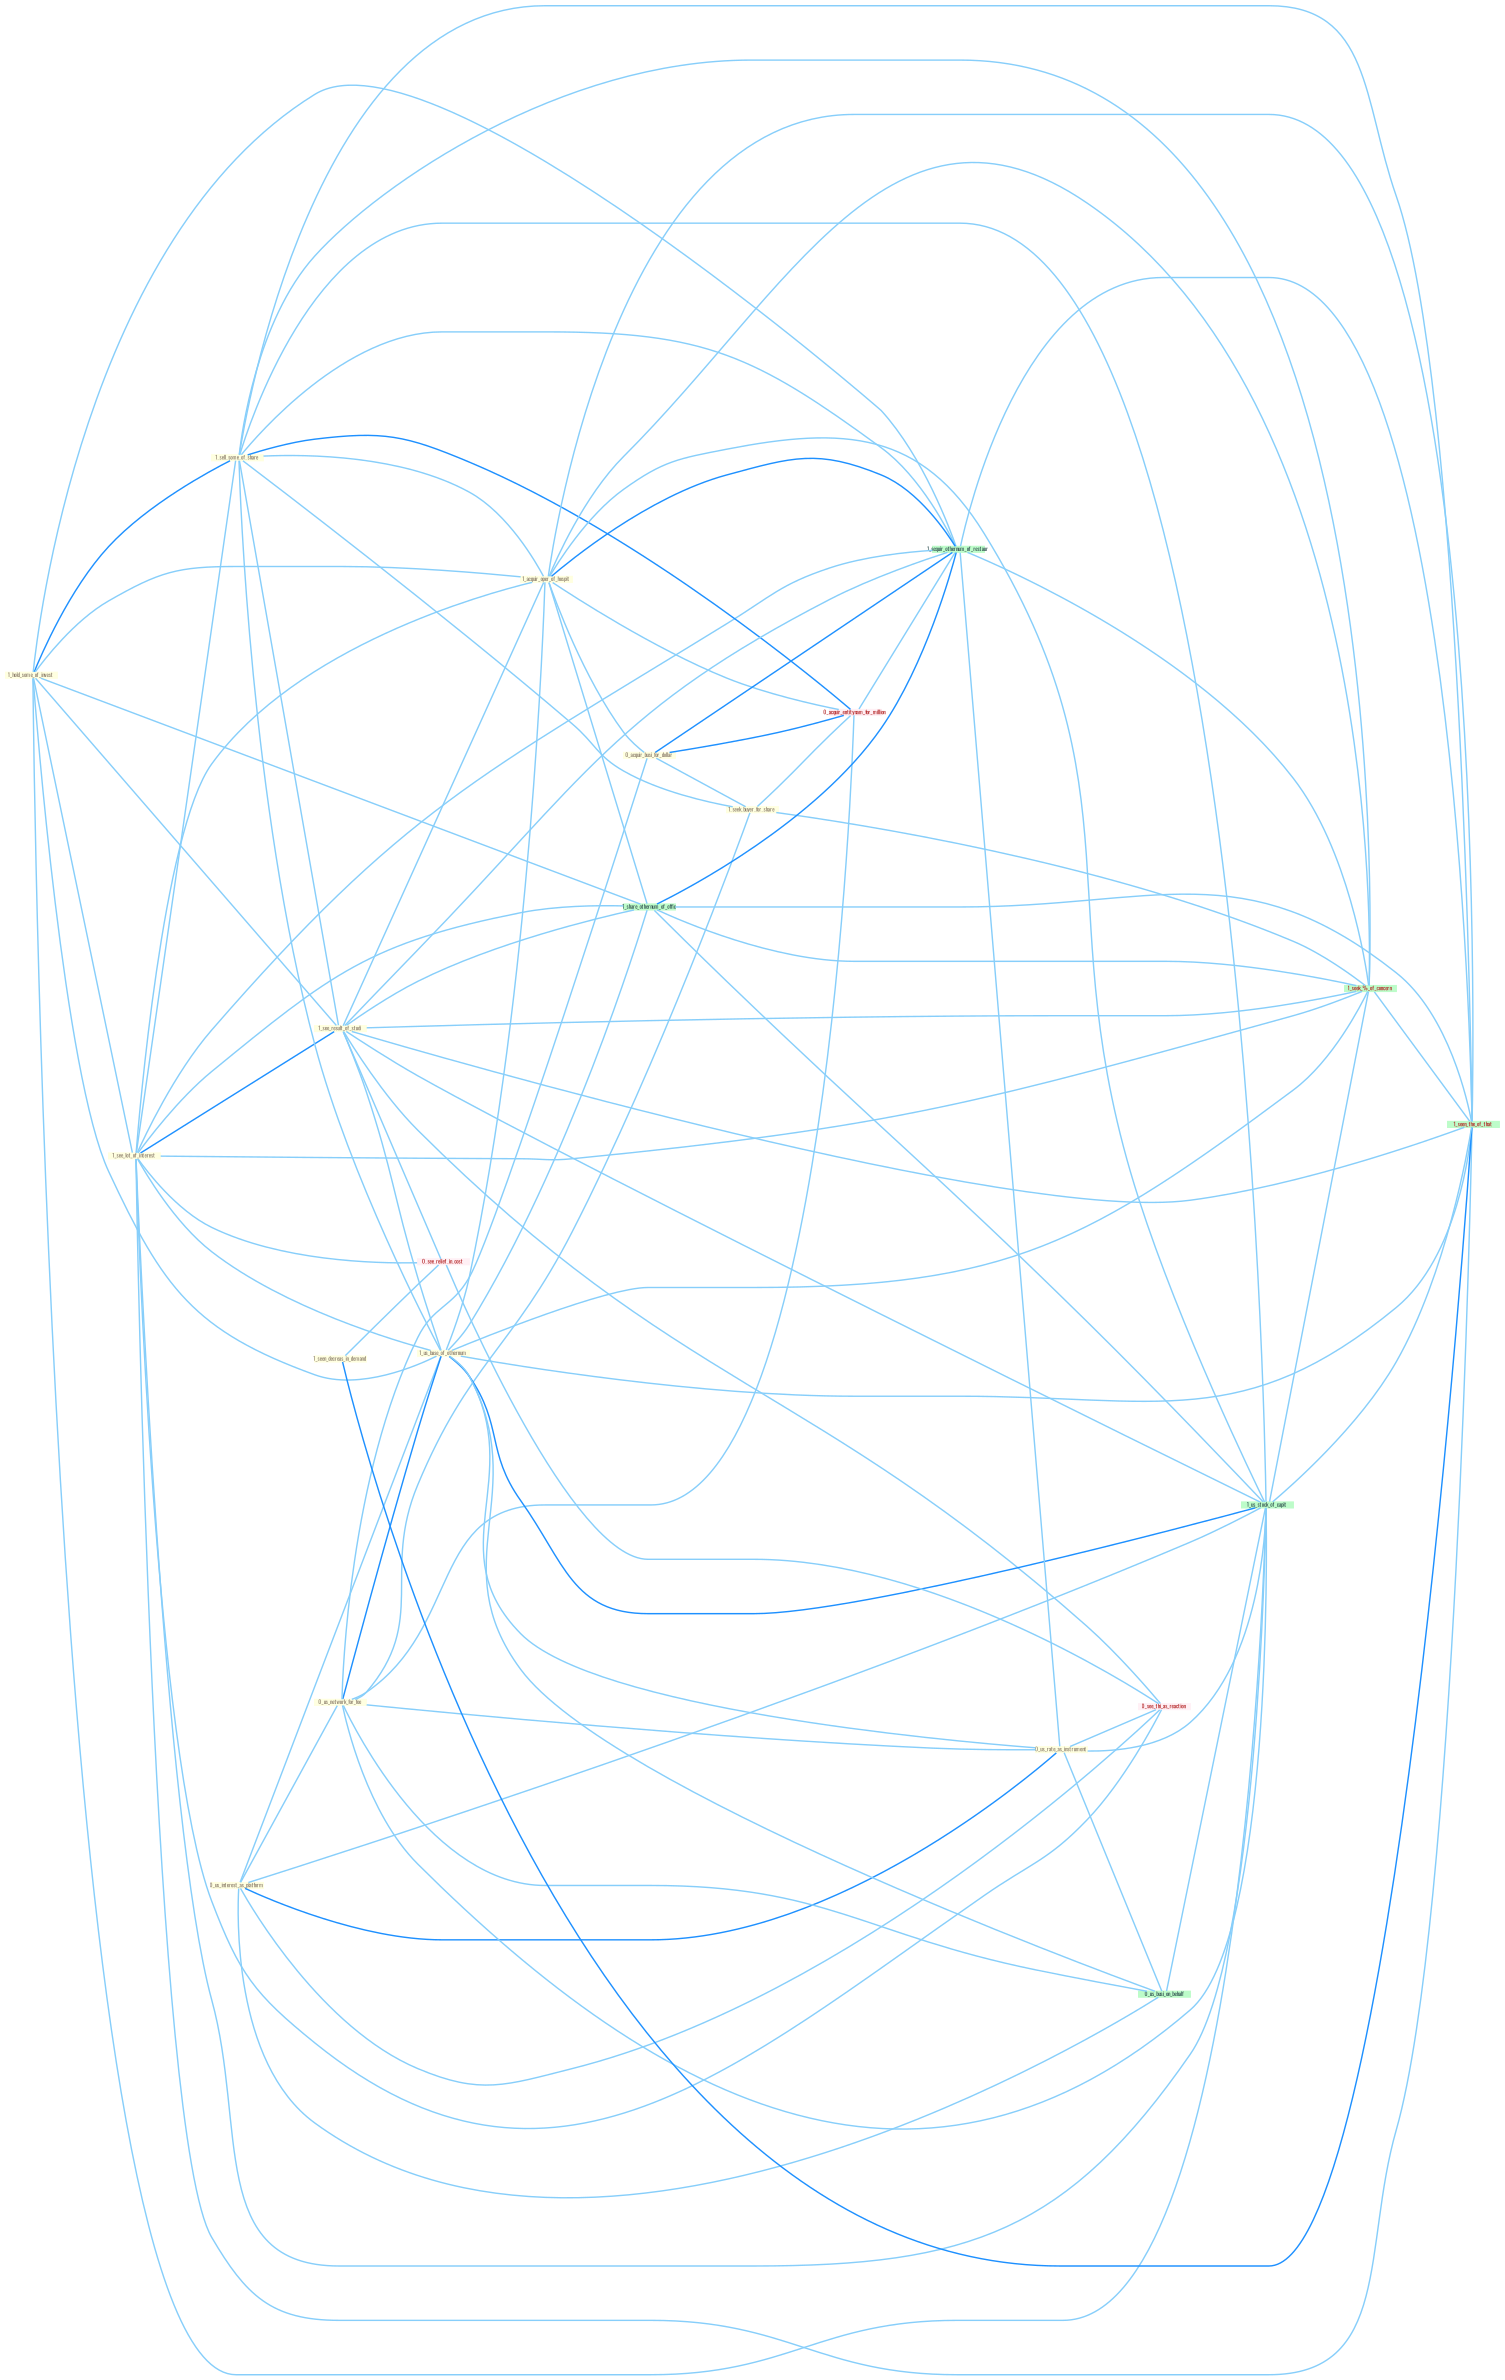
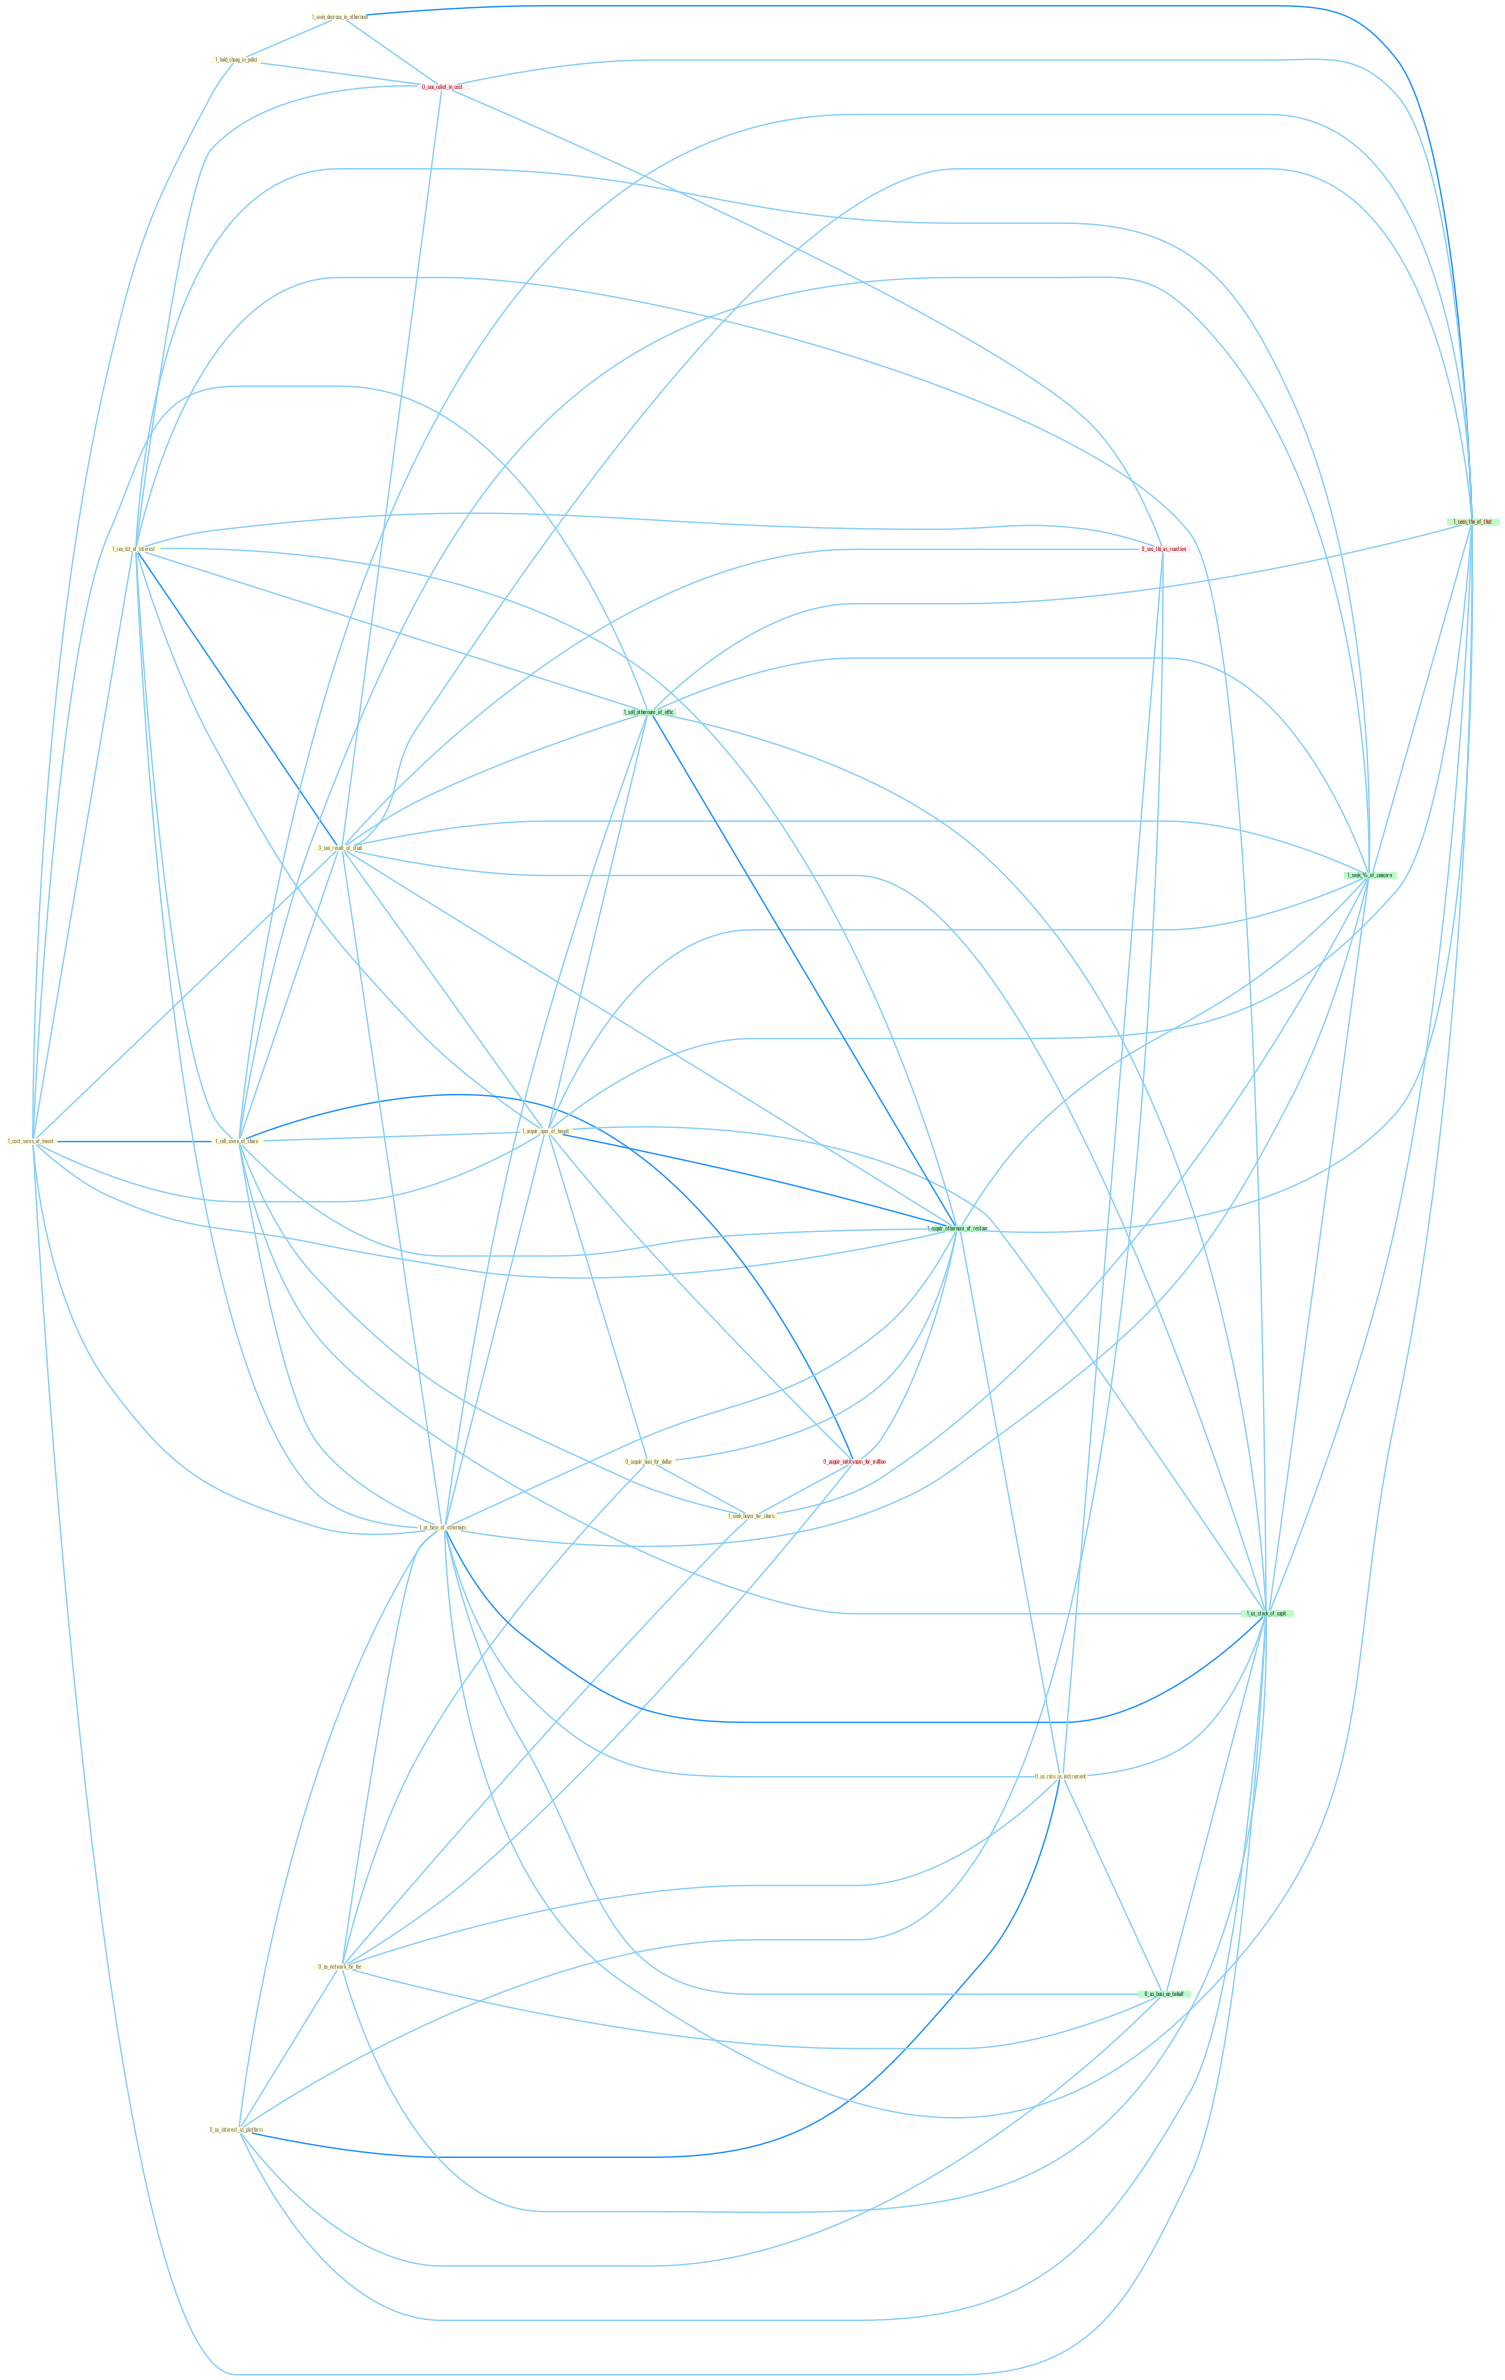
none -> (237, 60)
(804, 652) -> (862, 1400)
(31, 675) -> (31, 1142)
(757, 737) -> none
(649, 907) -> (649, 712)
(1370, 989) -> (1370, 876)
(340, 1029) -> (340, 848)
(340, 1359) -> (340, 17)
none -> (727, 1409)
(385, 1544) -> (377, 1742)
(836, 2358) -> (1149, 60)
